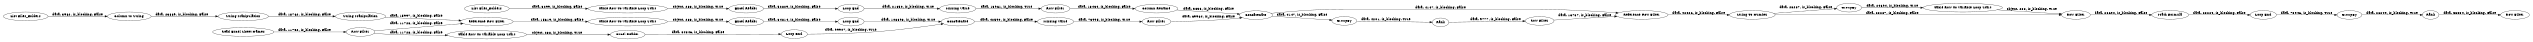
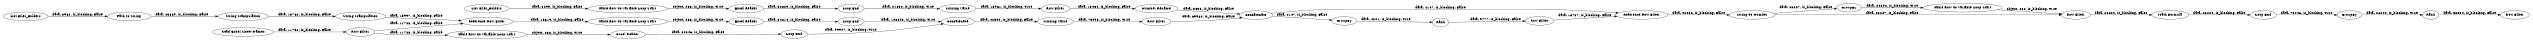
(1157, 9) -> (1157, 9)
(129, 16) -> (129, 16)
